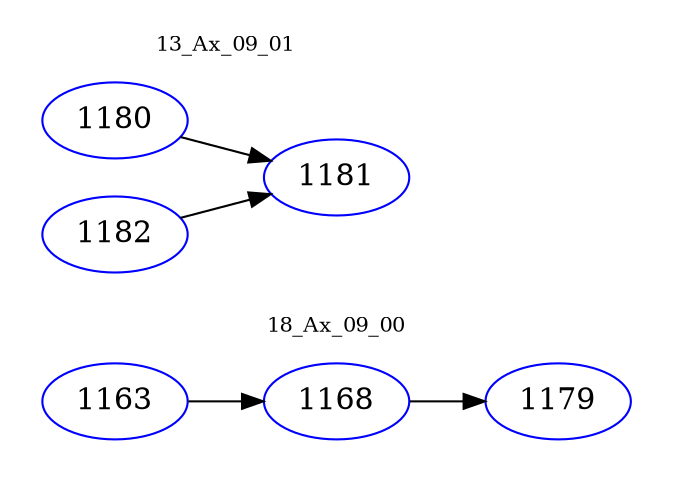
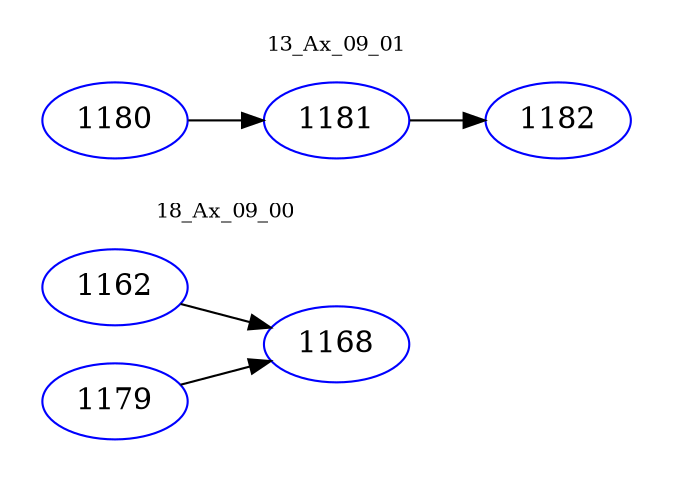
(215, 209) -> (437, 120)
(115, 401) -> (115, 287)
(437, 401) -> (215, 376)
